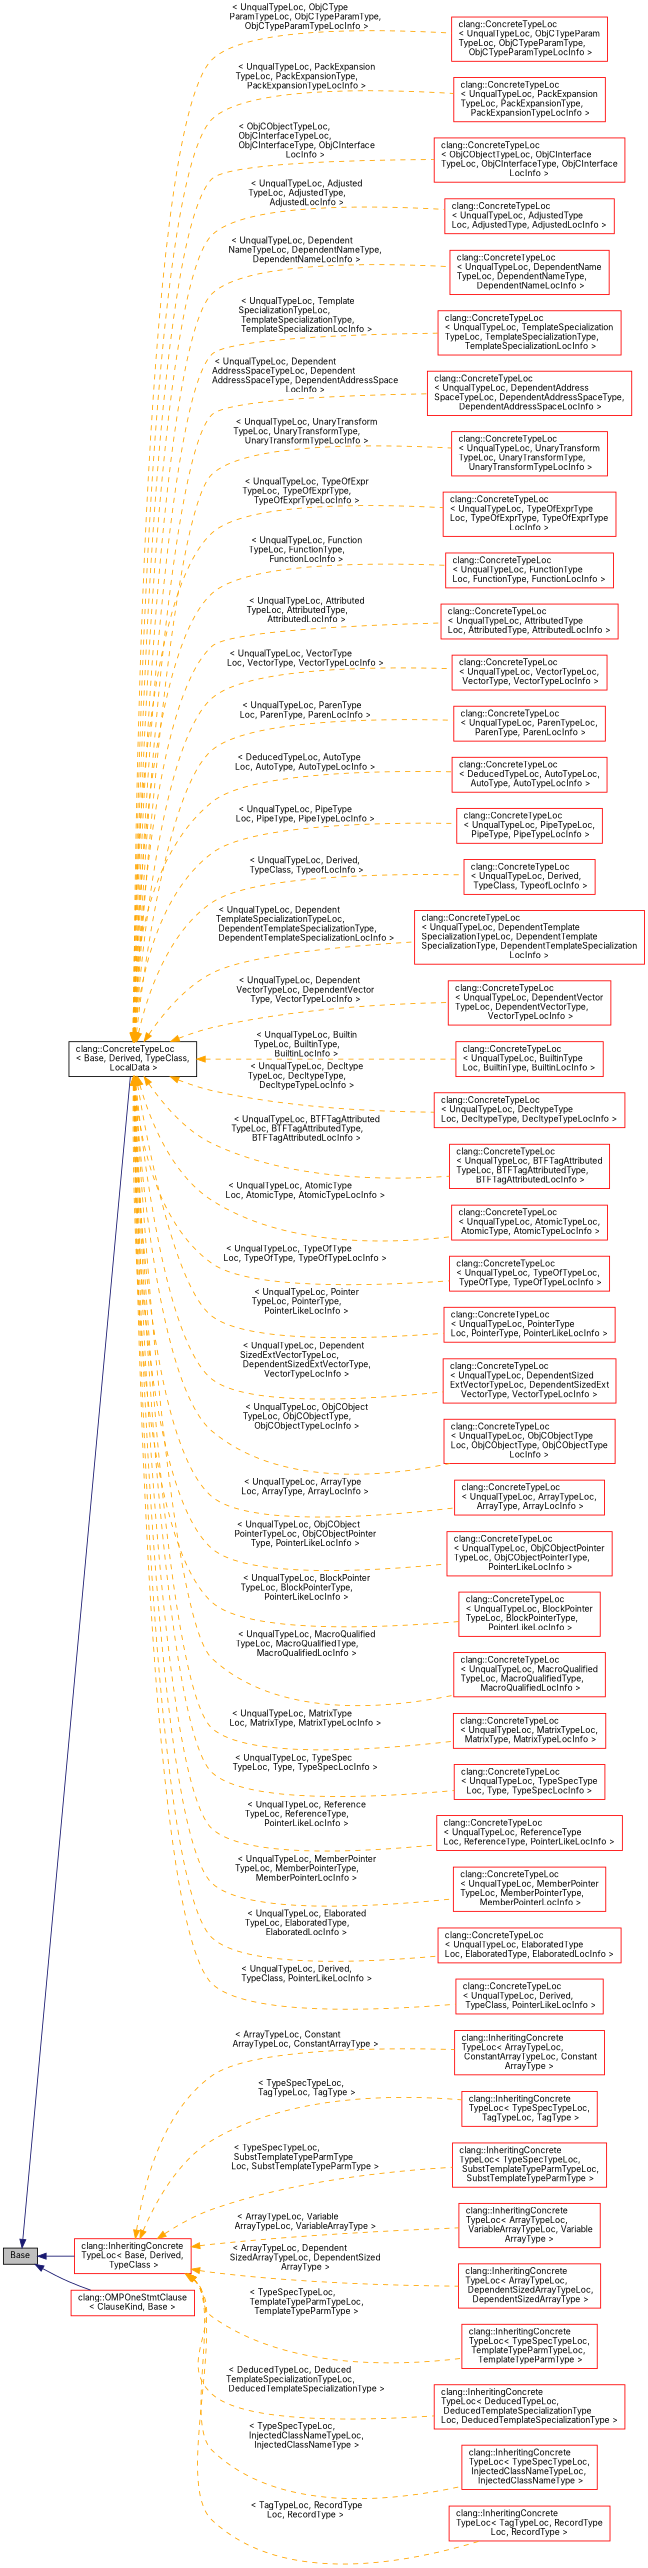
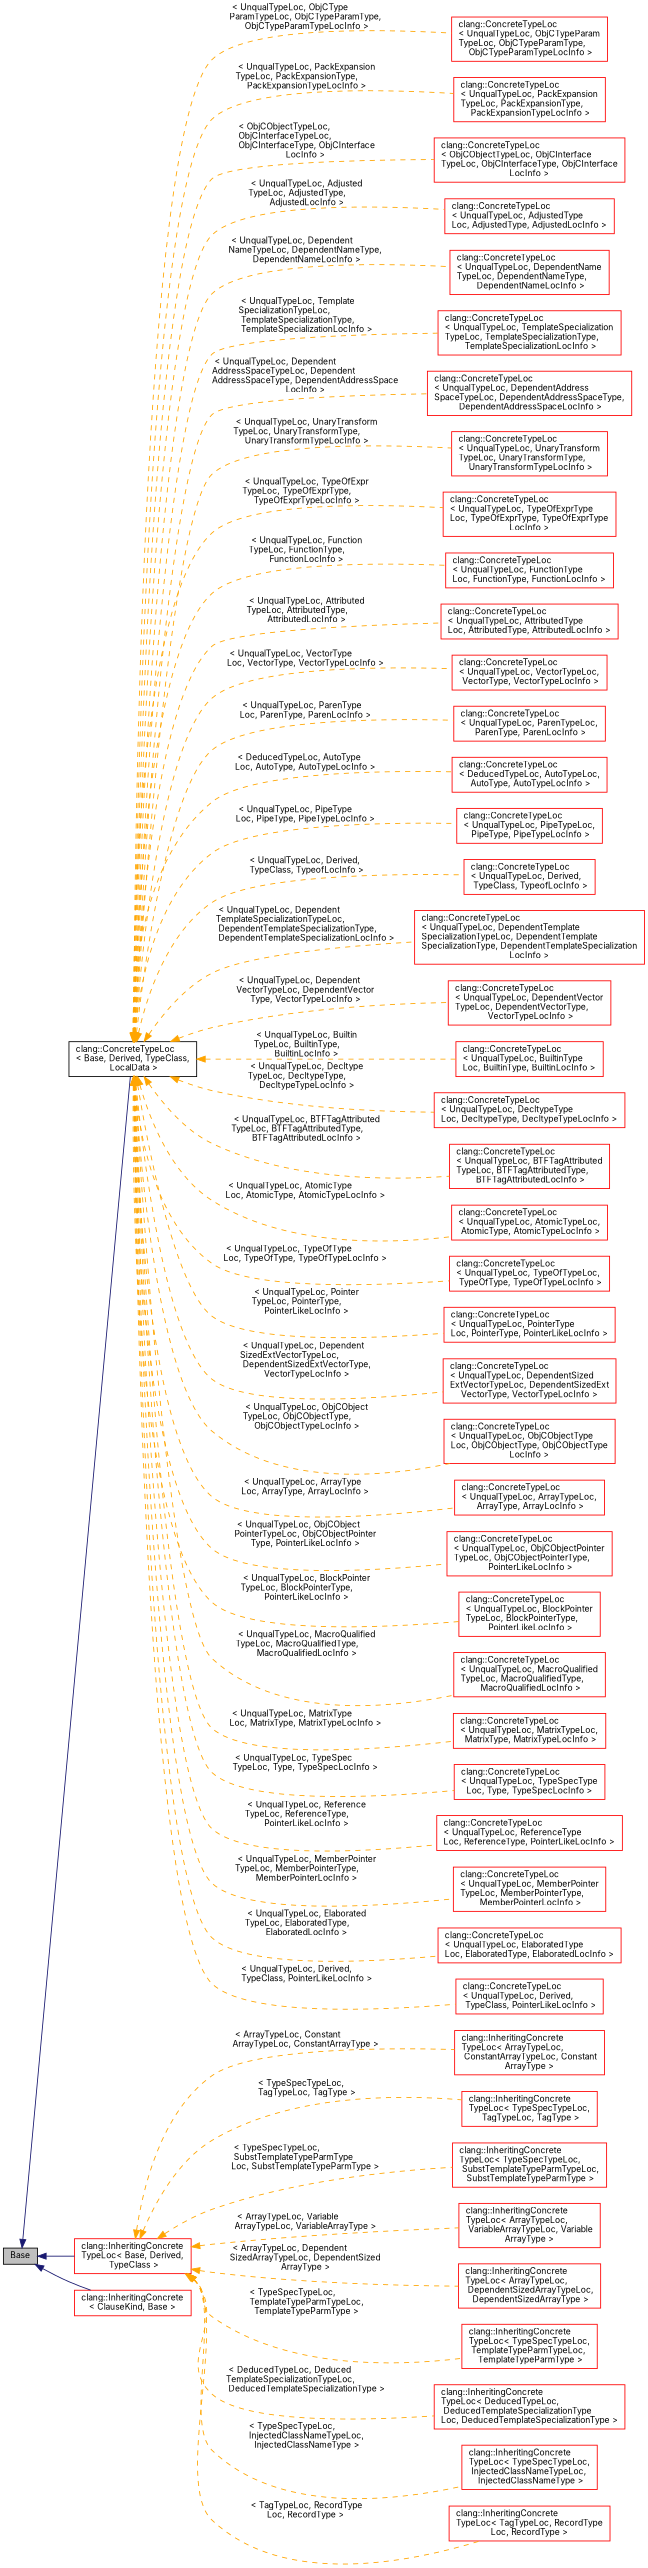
(133, 2303) -> (133, 2303)
